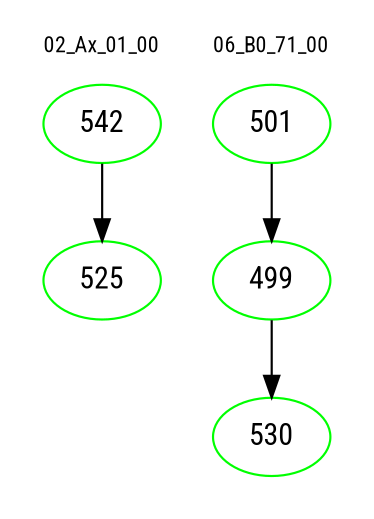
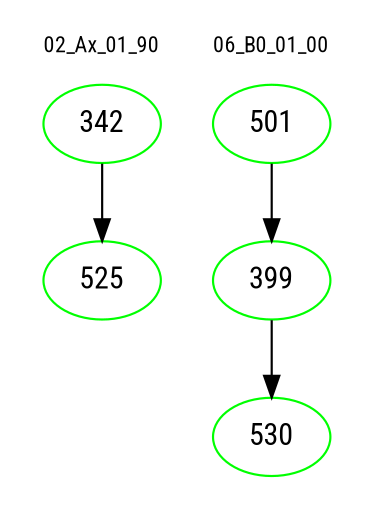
(102, 47) -> (102, 47)
(272, 47) -> (272, 47)
(102, 124) -> (102, 124)
(272, 280) -> (272, 280)
